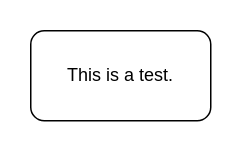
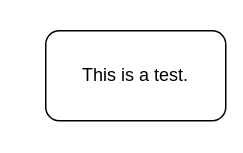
(121, 76) -> (136, 76)
